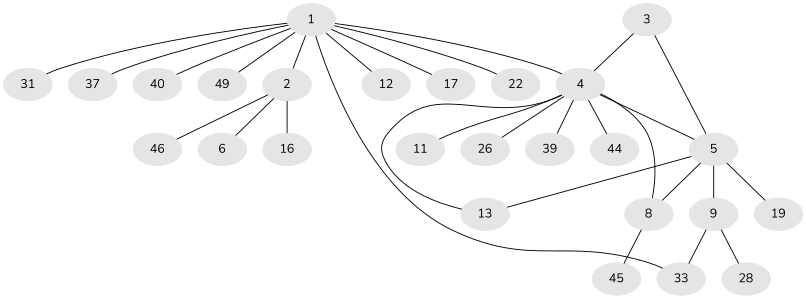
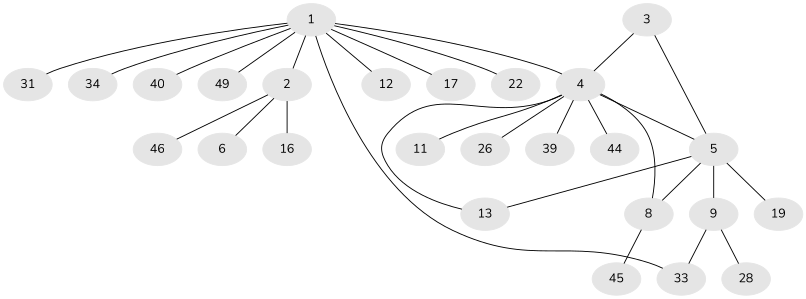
(93, 85) -> (93, 85)
